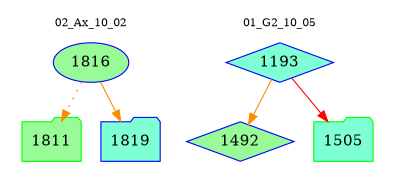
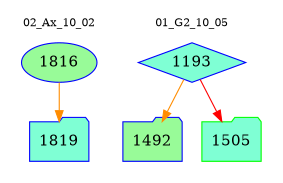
(52, 142) -> none
(240, 142) -> (153, 142)
